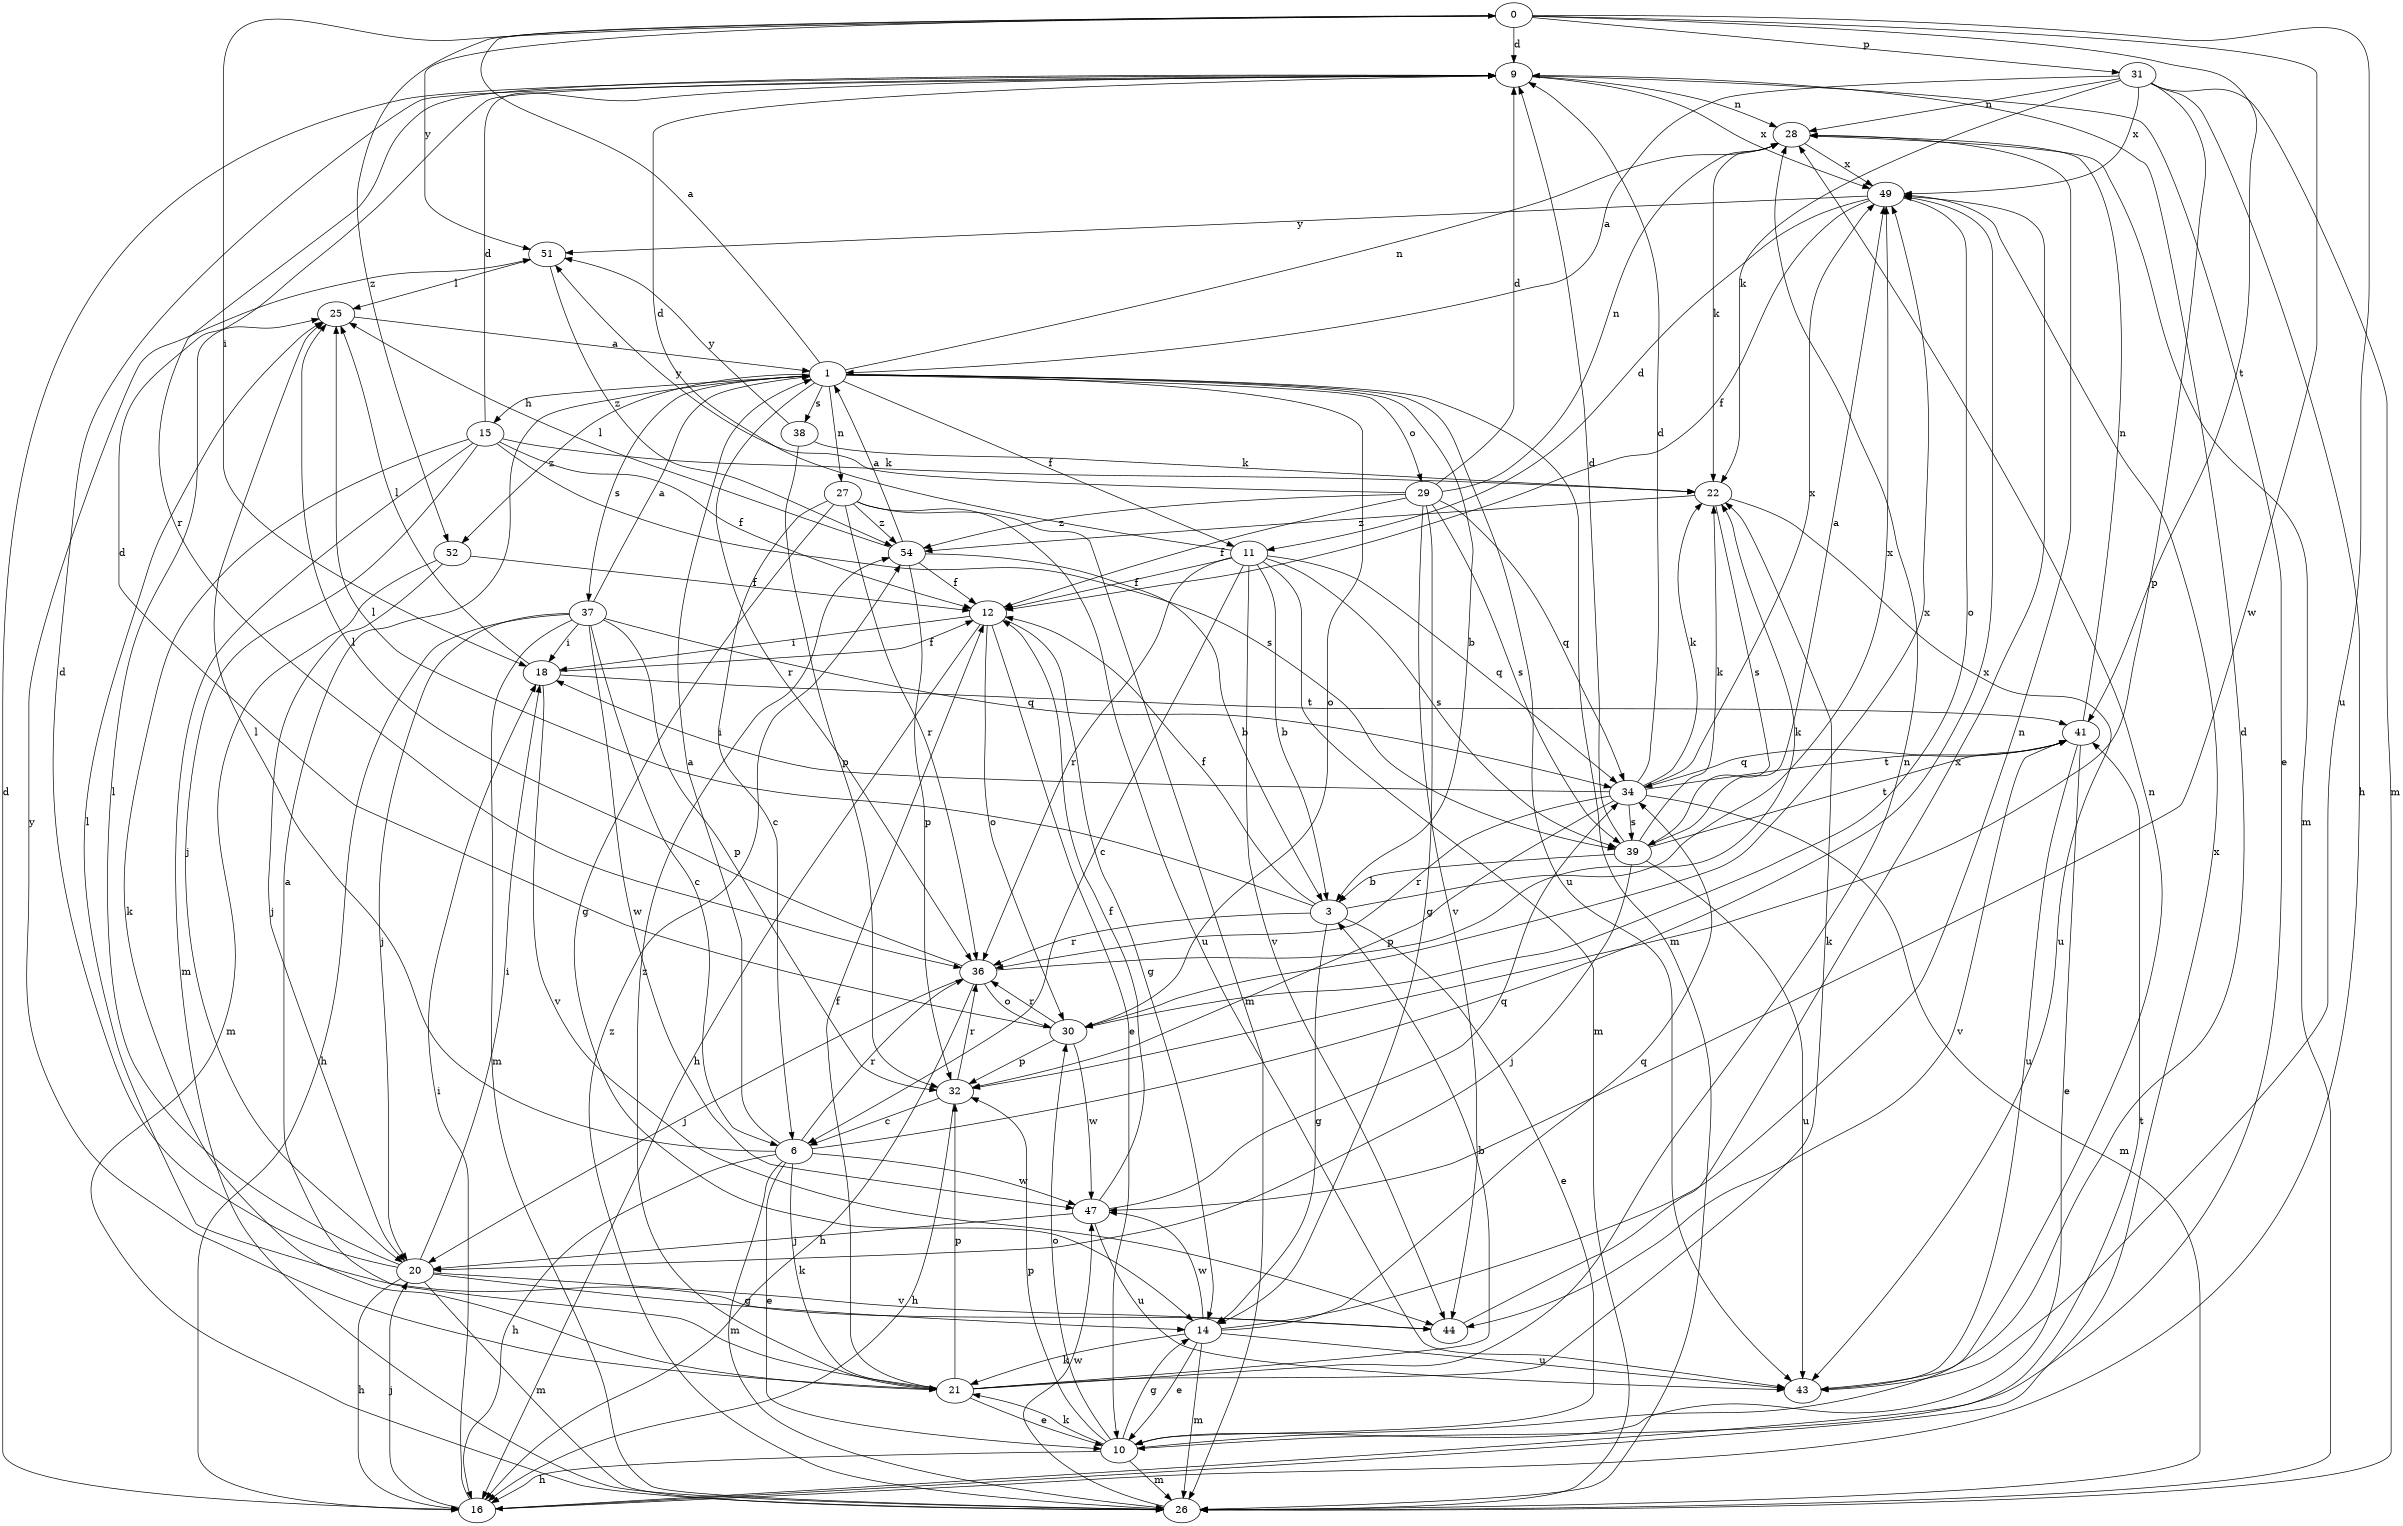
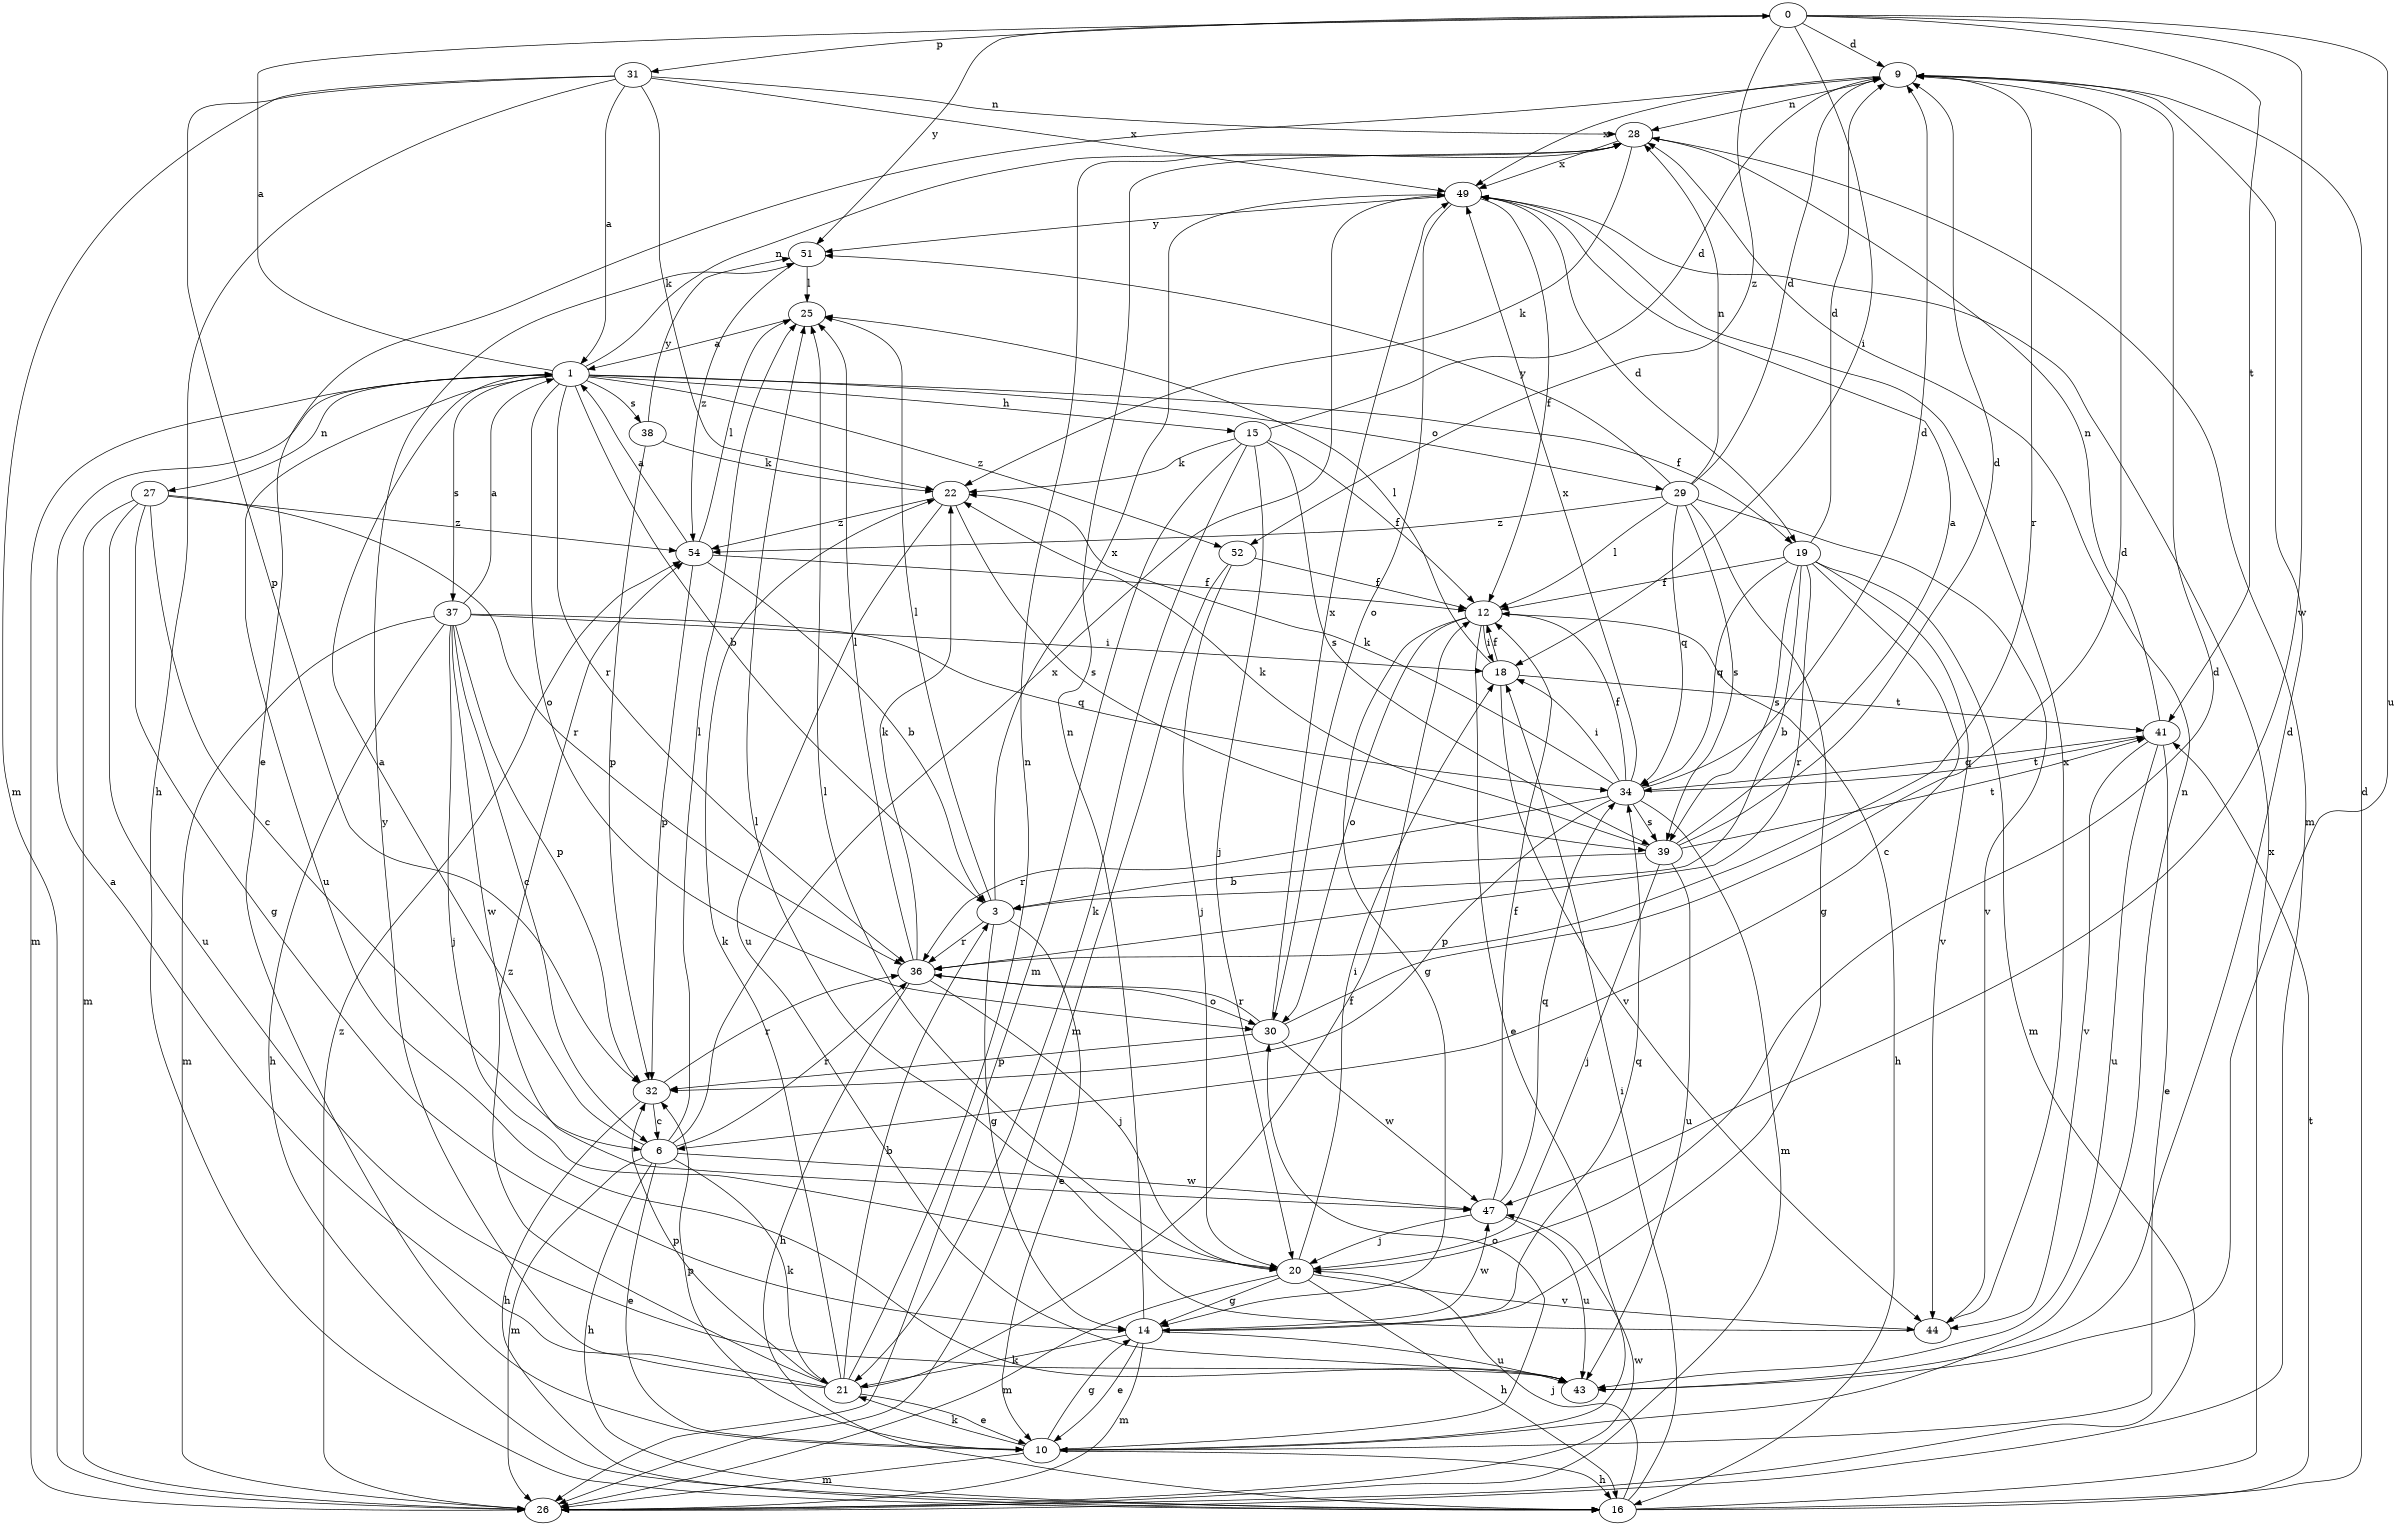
(1222, 553) -> (1615, 553)
(1249, 553) -> (1802, 553)
(1180, 743) -> (1601, 670)
